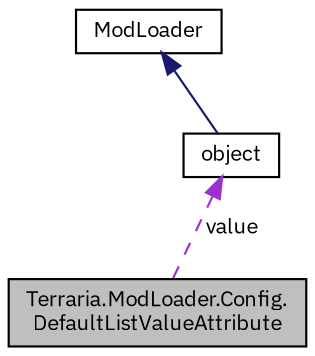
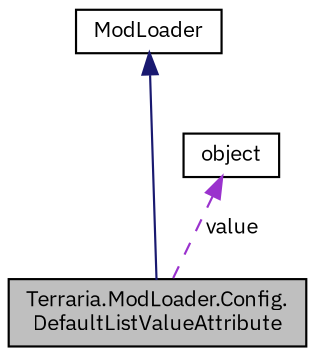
(196, 102) -> (153, 178)
